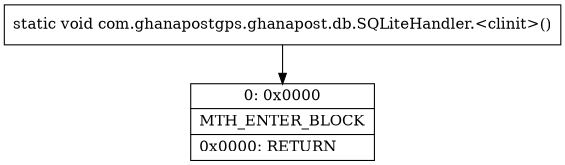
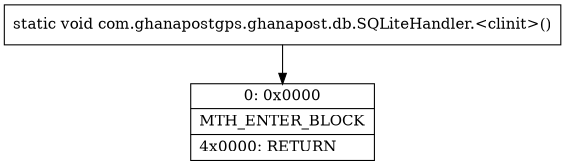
(276, 147) -> (276, 147)
